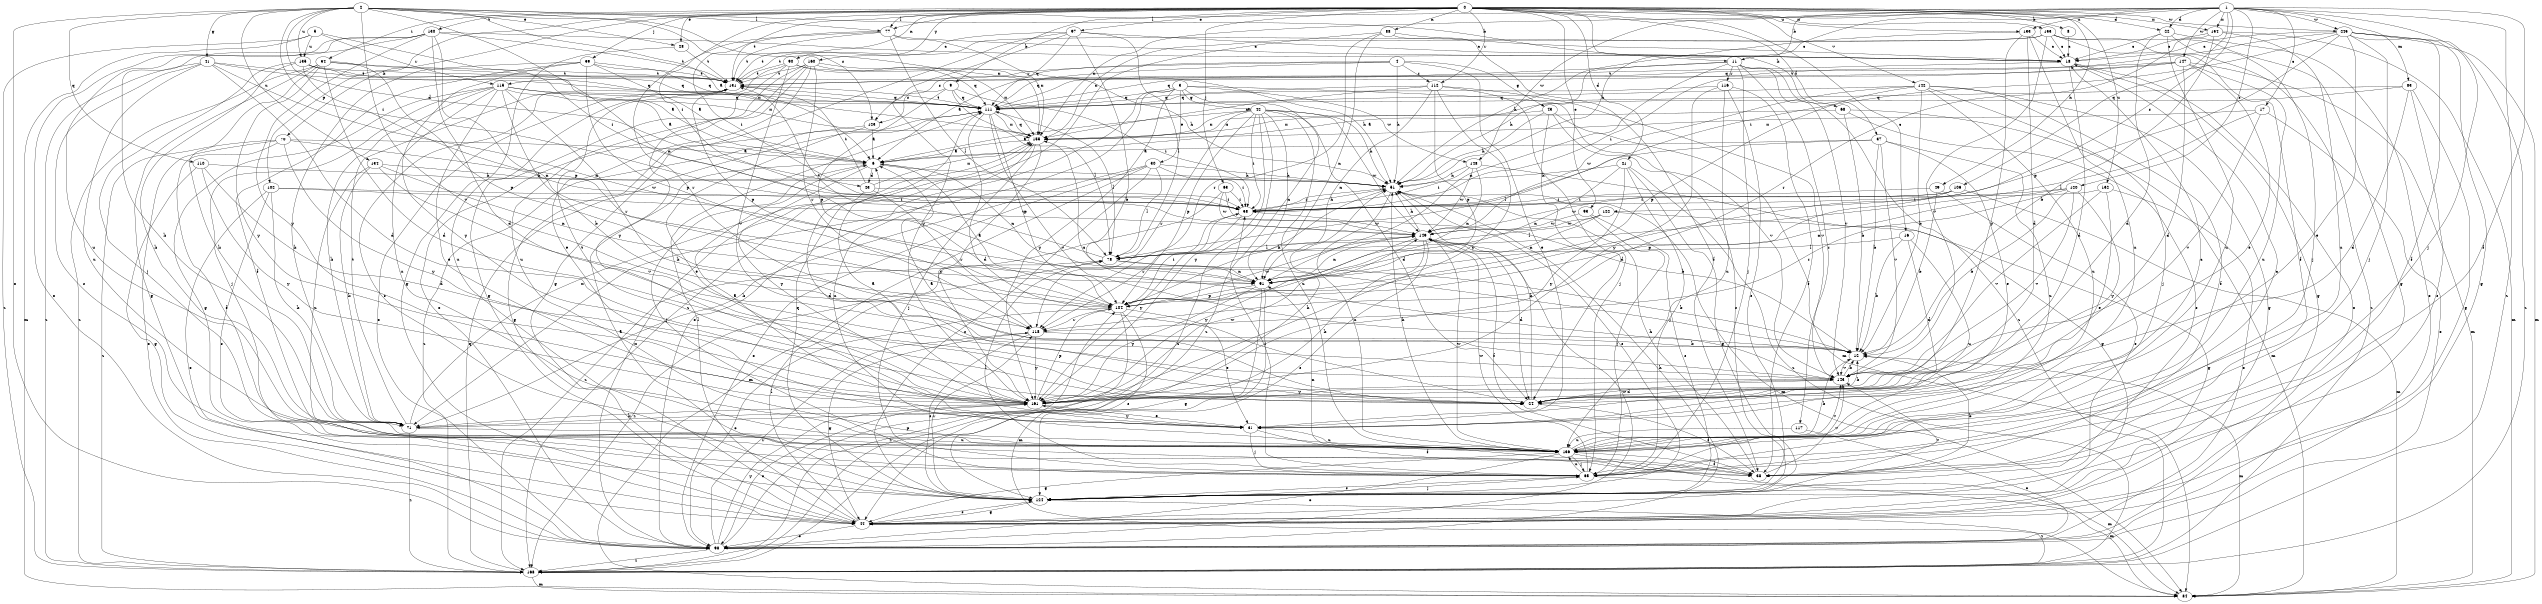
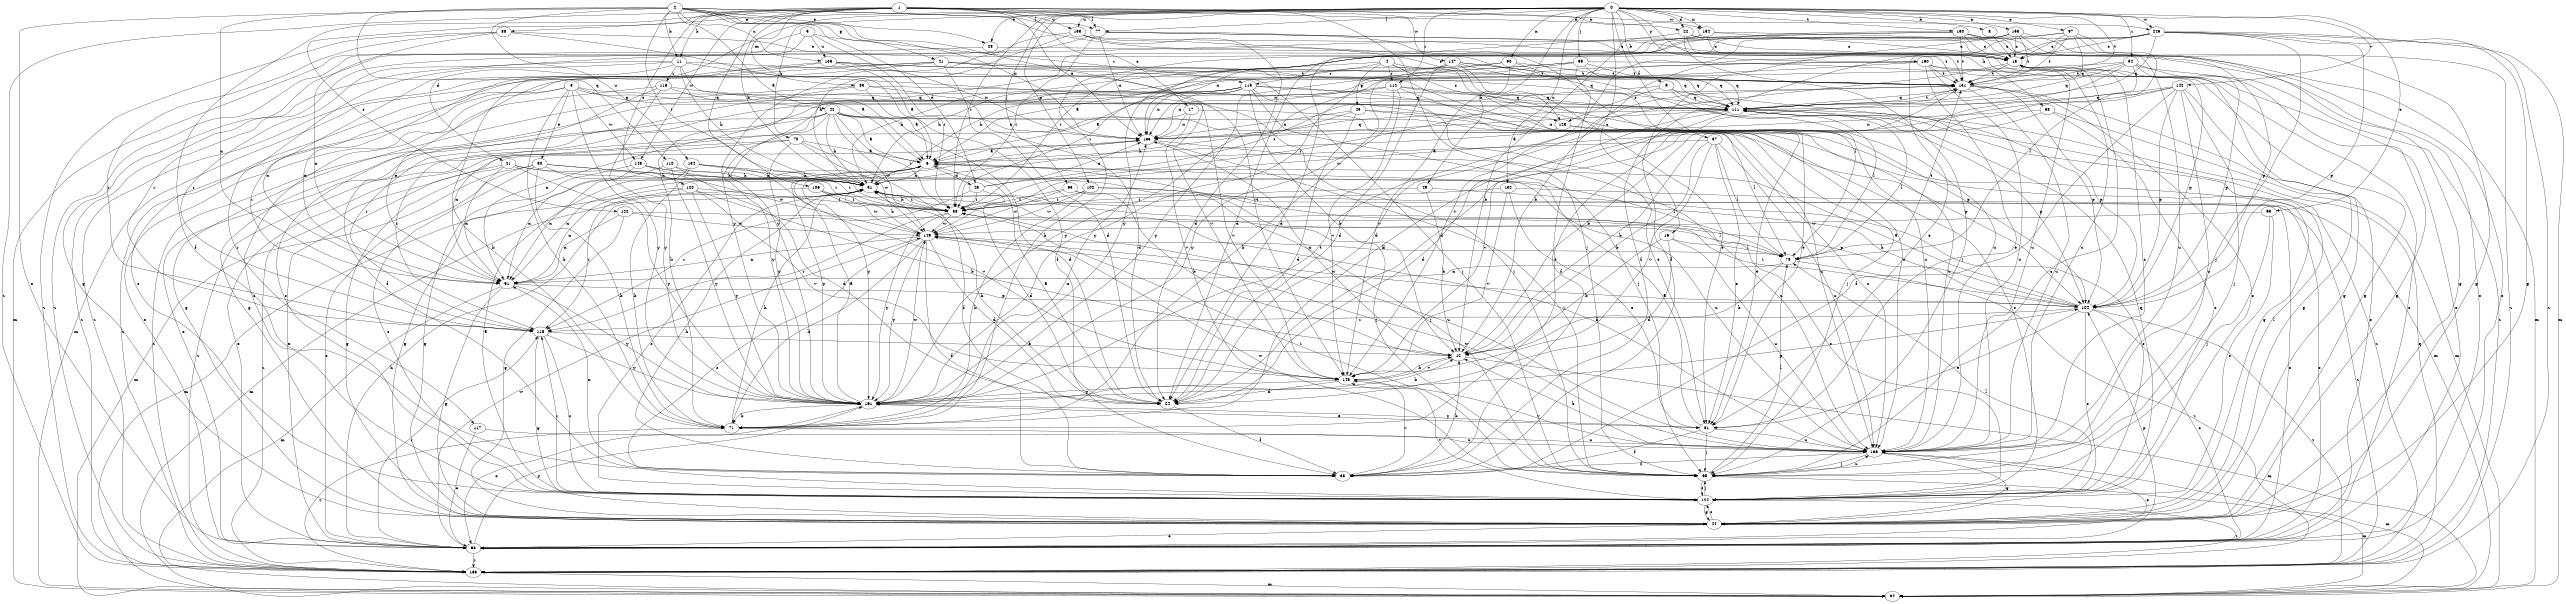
(769, 413) -> (2050, 281)
